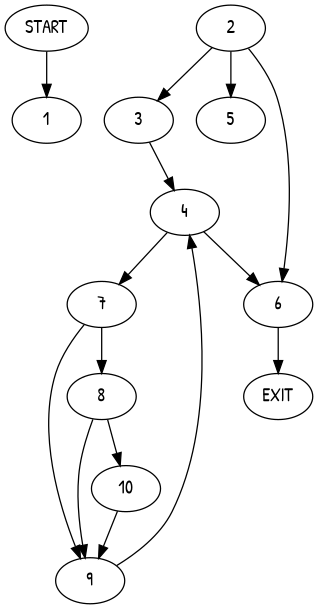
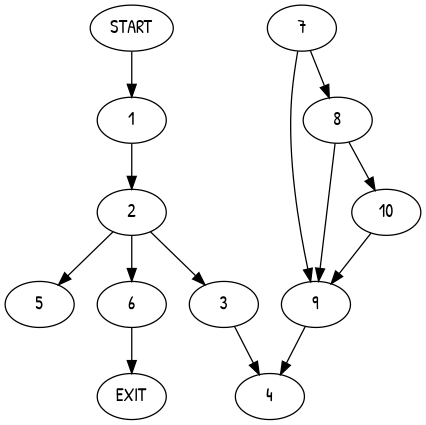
none -> (132, 160)
(148, 254) -> none
(227, 254) -> none
